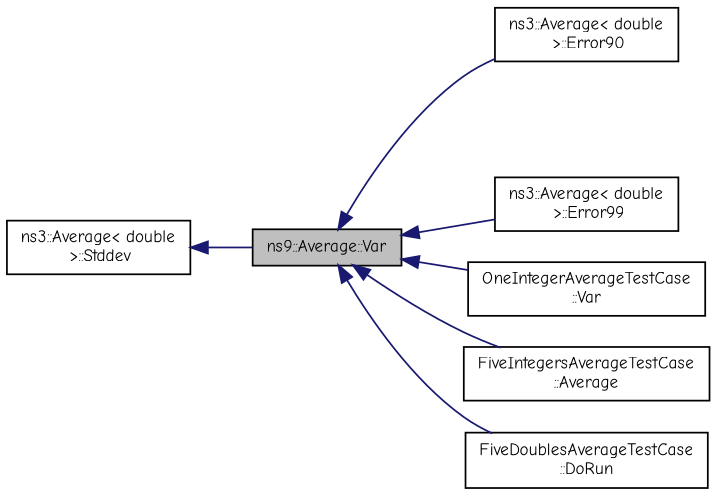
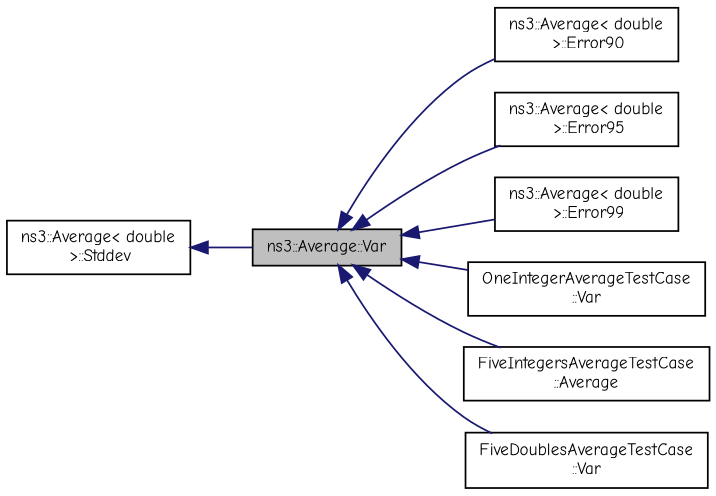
none -> (587, 119)
(327, 247) -> (327, 247)
(587, 460) -> (587, 460)
